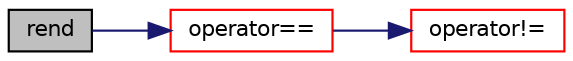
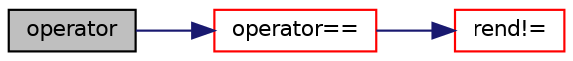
(50, 31) -> (72, 31)
(488, 31) -> (510, 31)
